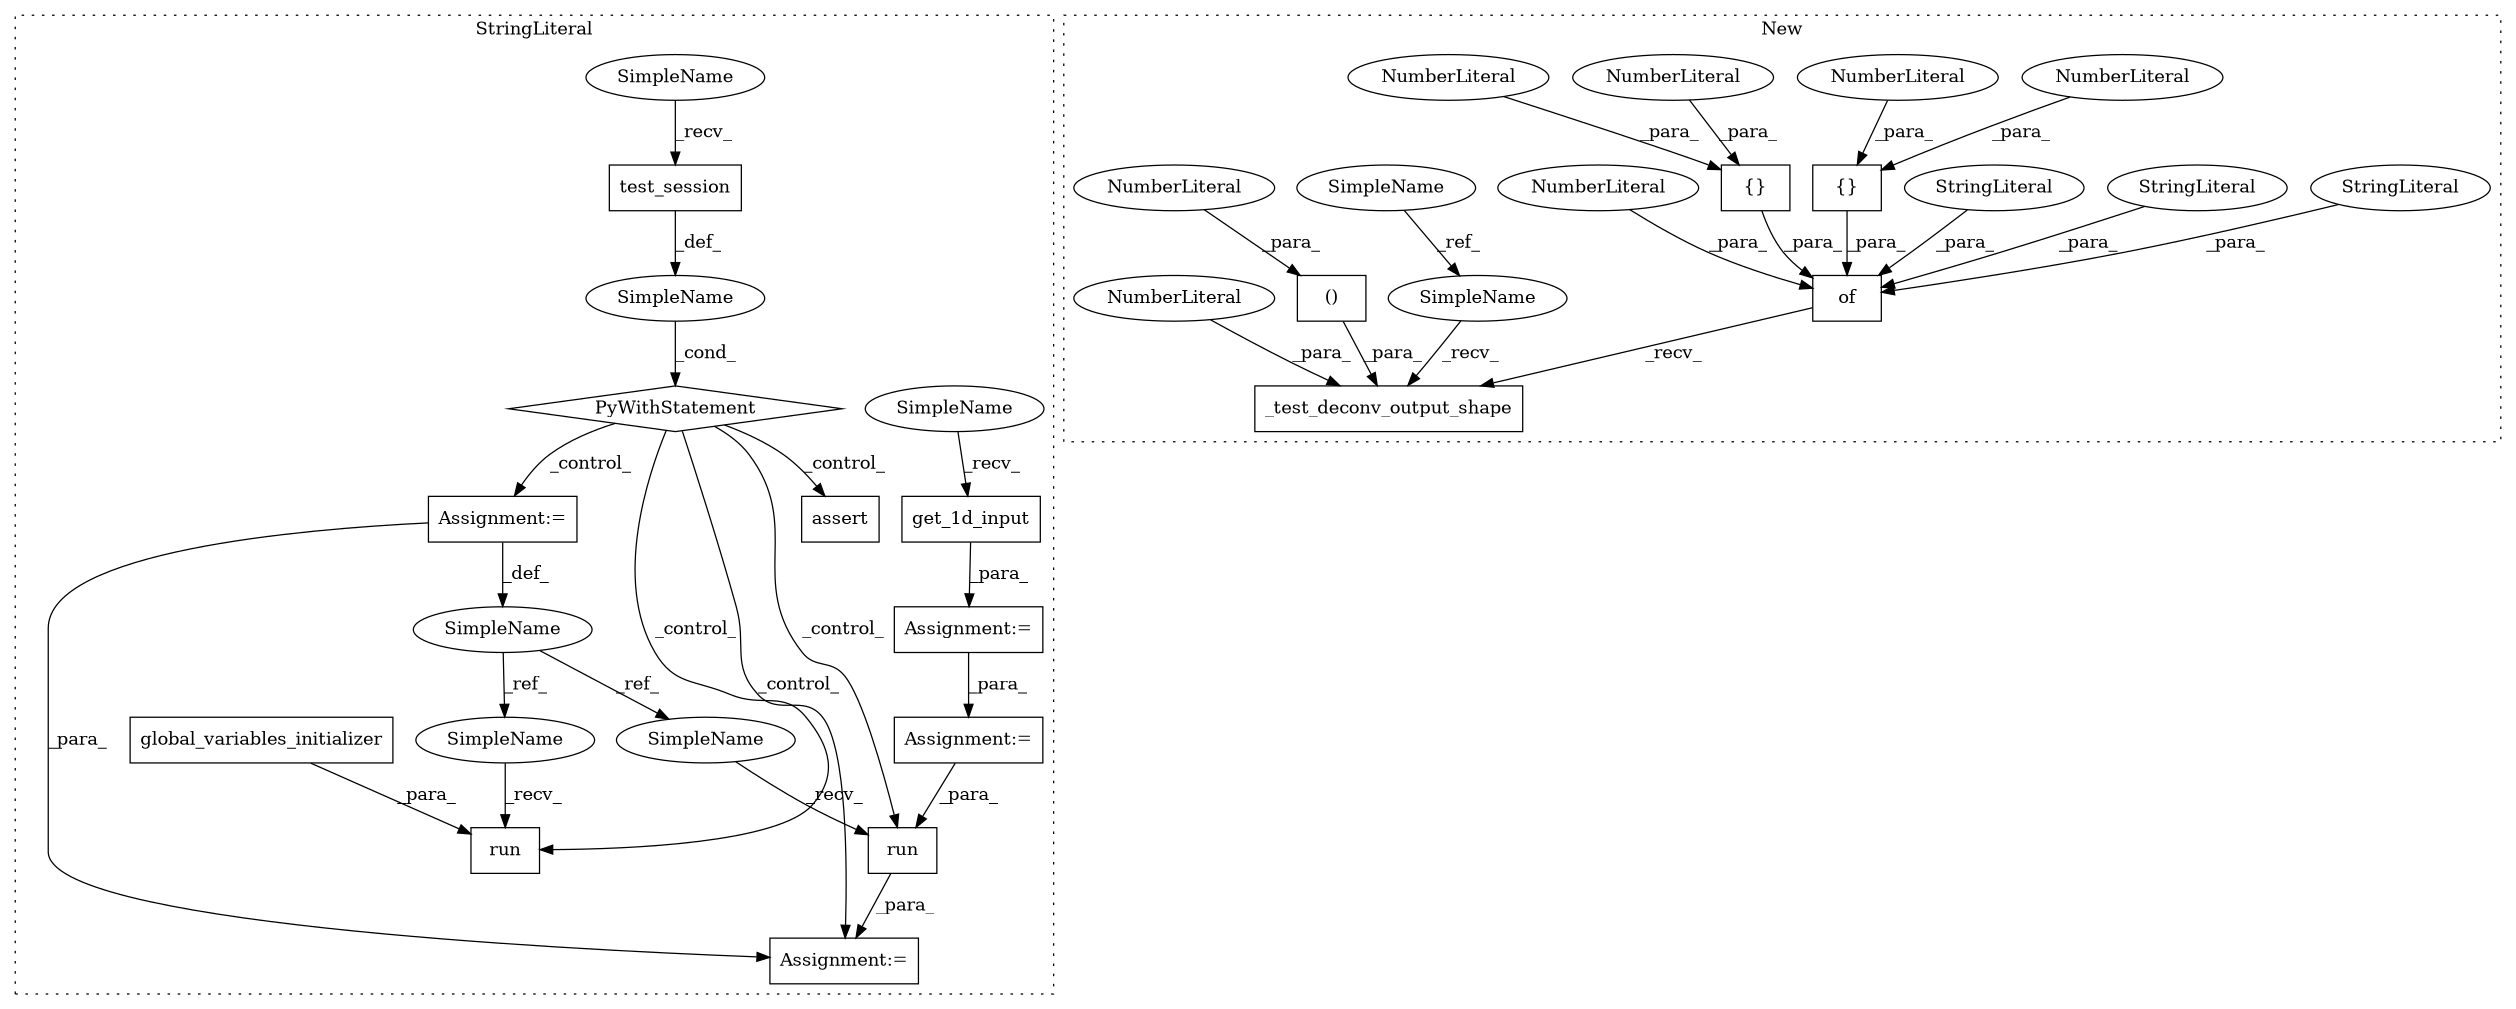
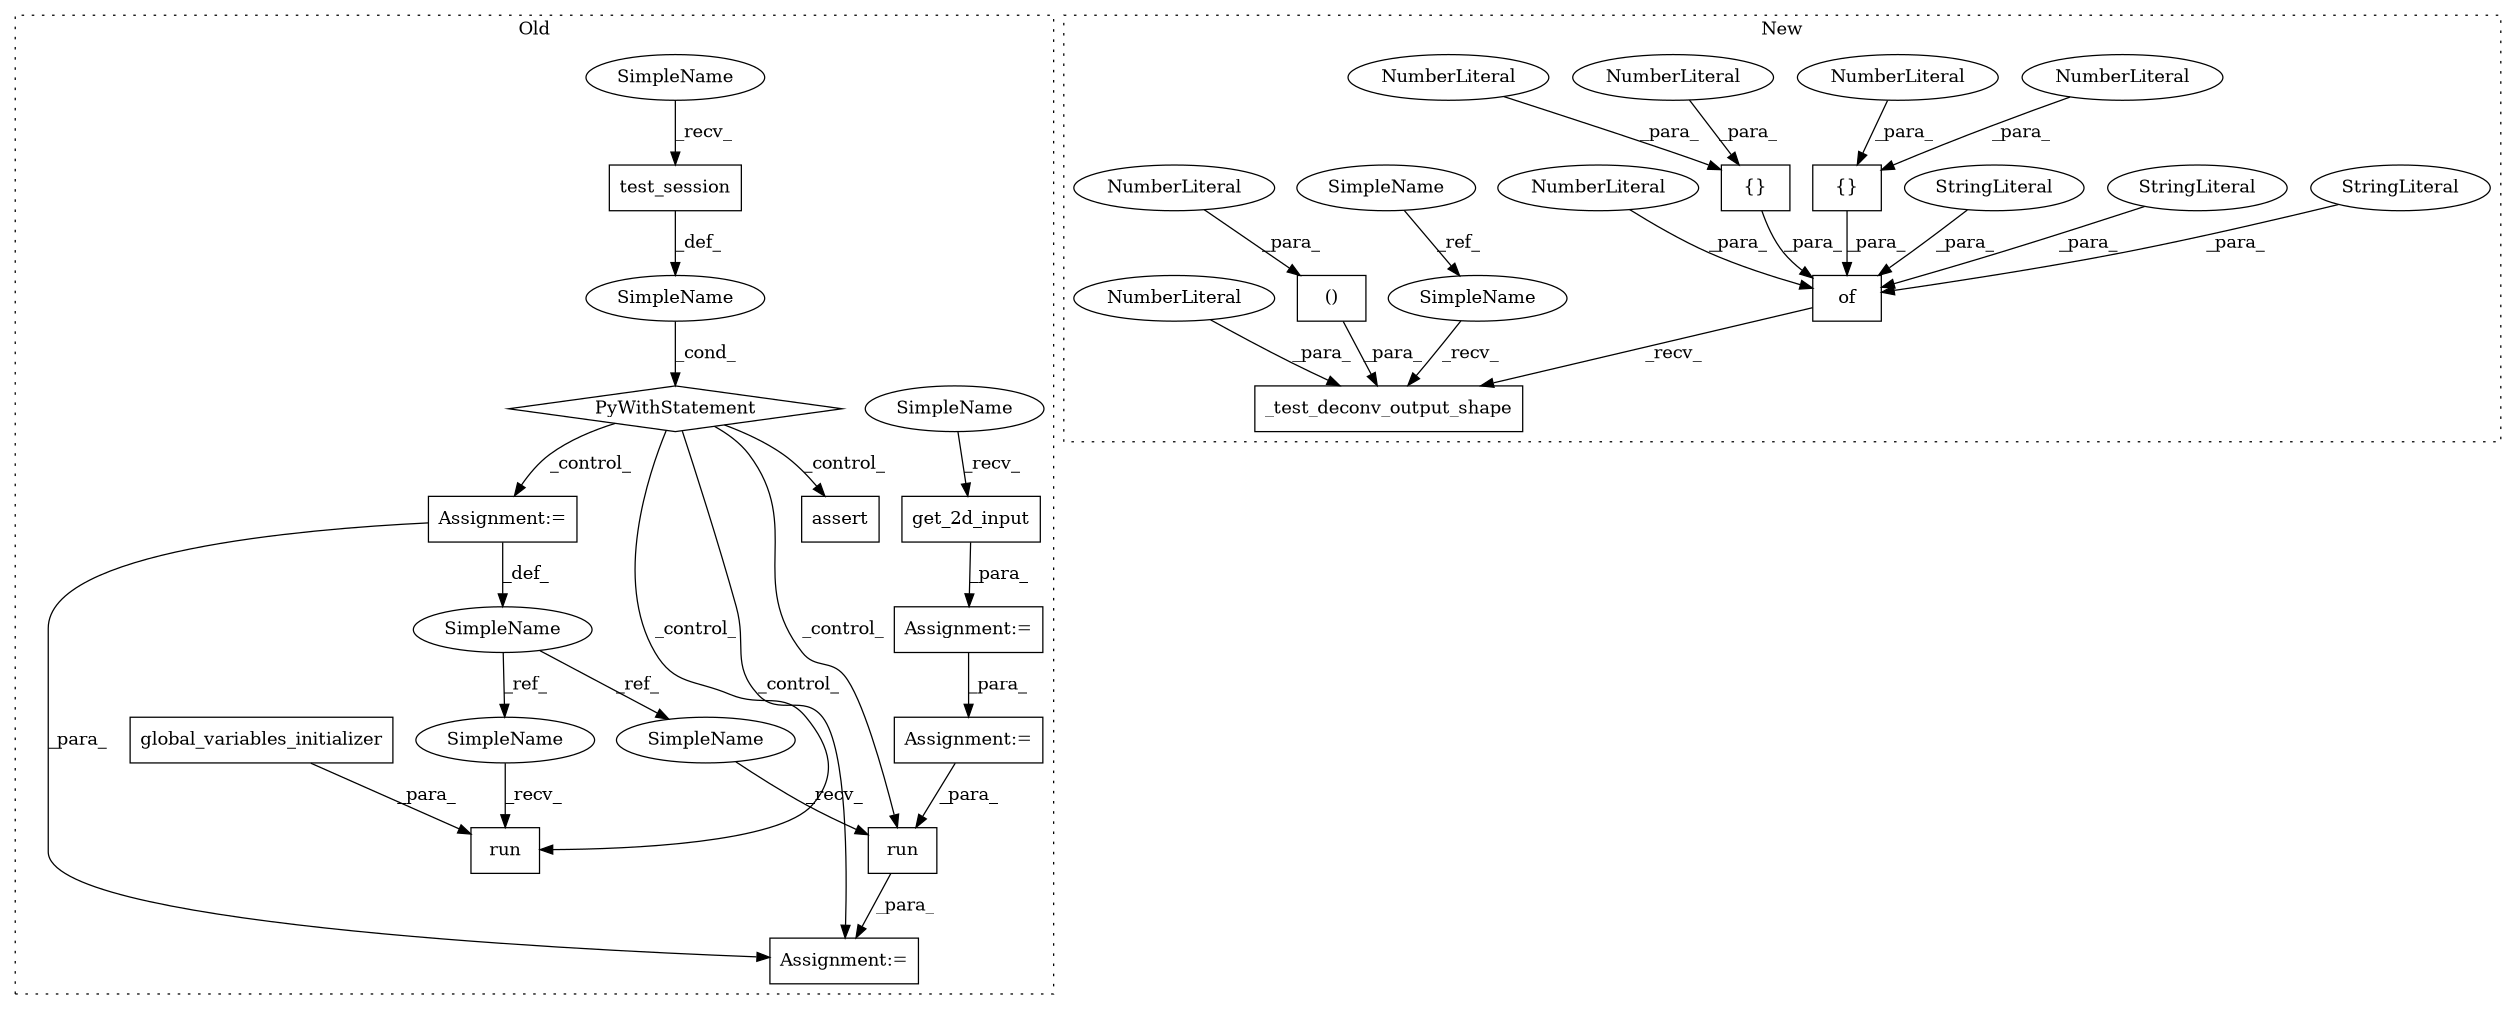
(534, 30) -> (534, 30)
(971, 519) -> (971, 519)
